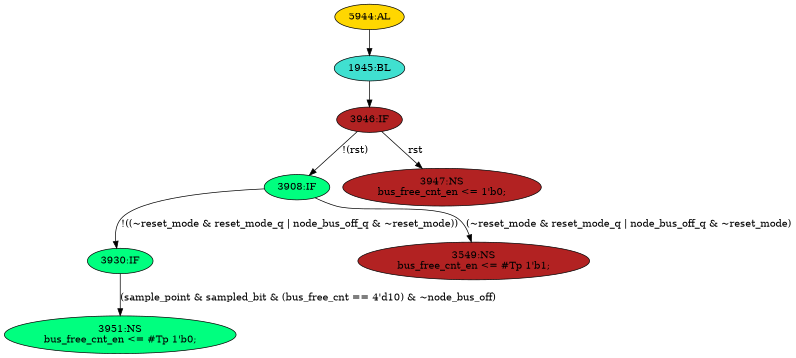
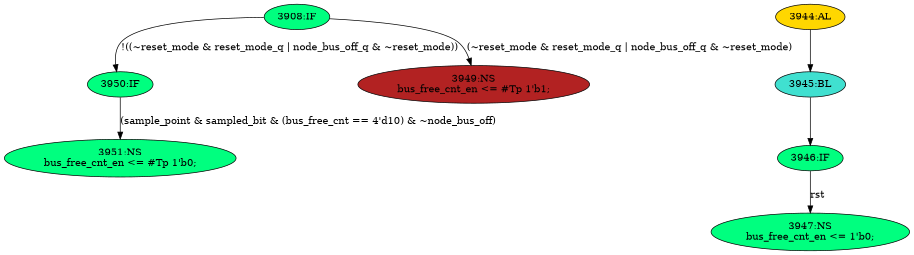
(370, 17) -> (810, 17)
(370, 68) -> (810, 84)
(370, 120) -> (810, 158)
(336, 151) -> none
(442, 187) -> (810, 232)
(120, 261) -> (120, 84)
(474, 261) -> (474, 84)
